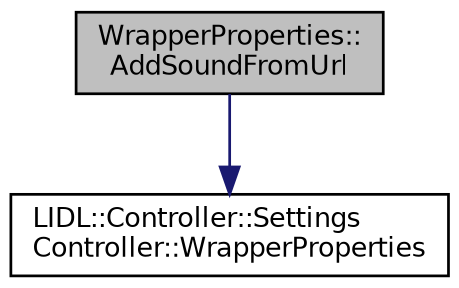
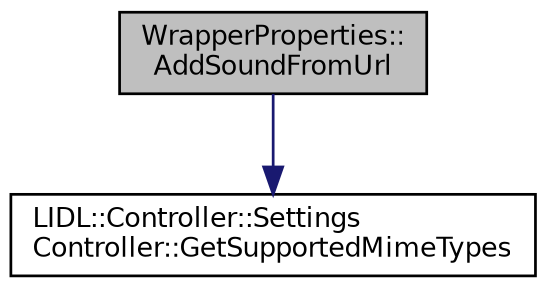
(230, 235) -> (273, 235)
